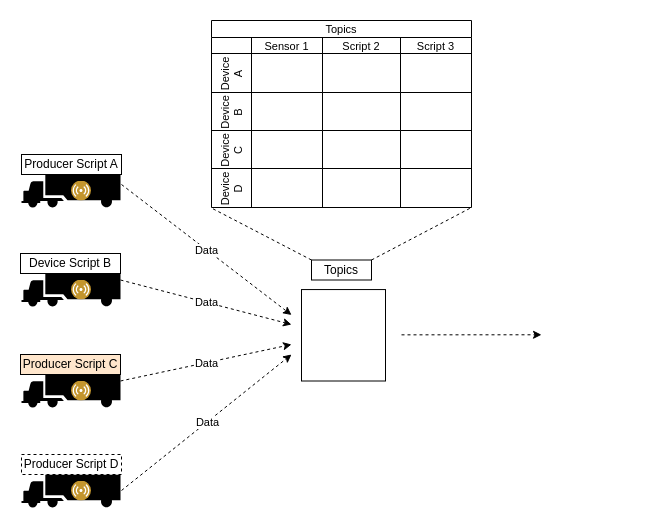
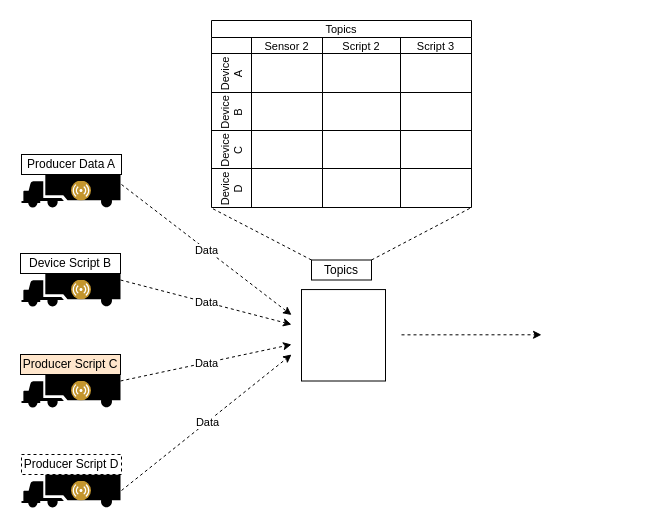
(287, 46) -> (287, 46)
(72, 165) -> (72, 165)
